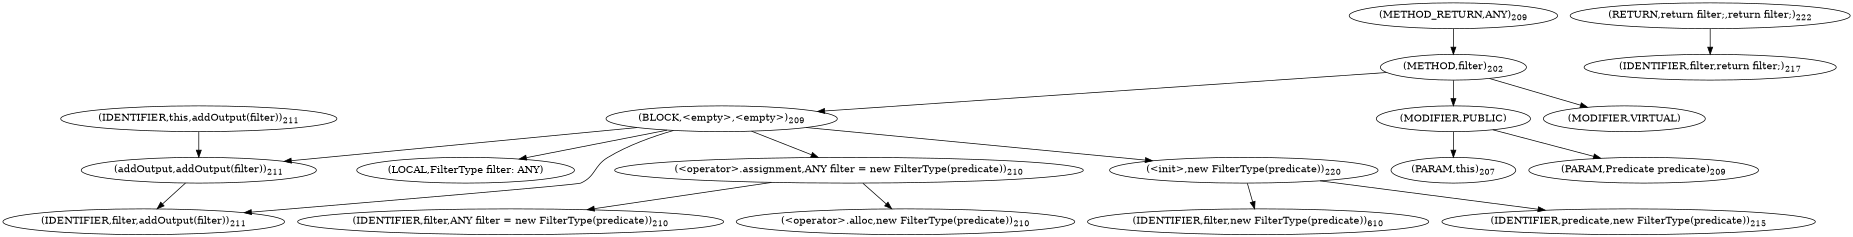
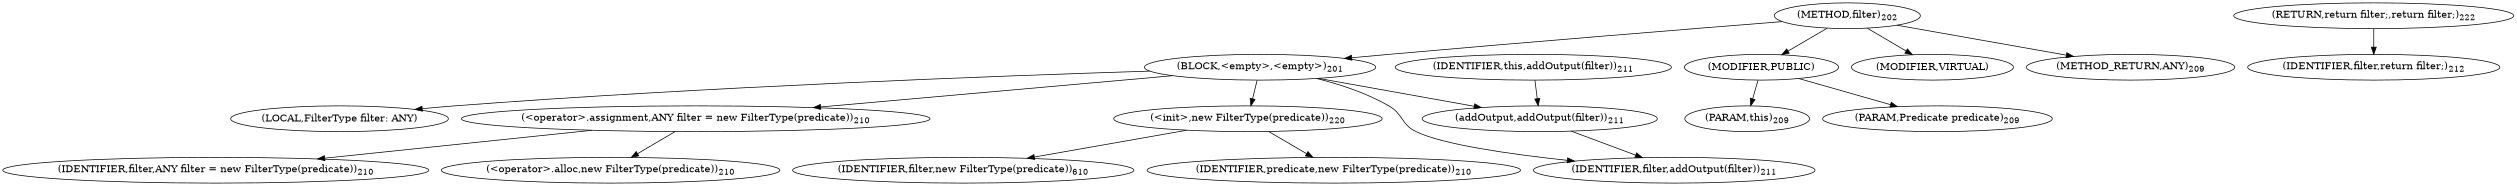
(1453, 38) -> (1982, 40)
(1793, 66) -> (2457, 66)
(797, 118) -> (1335, 66)
(1487, 169) -> (1781, 118)
(1758, 221) -> (1464, 169)
